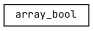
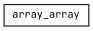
(46, 15) -> (46, 15)
